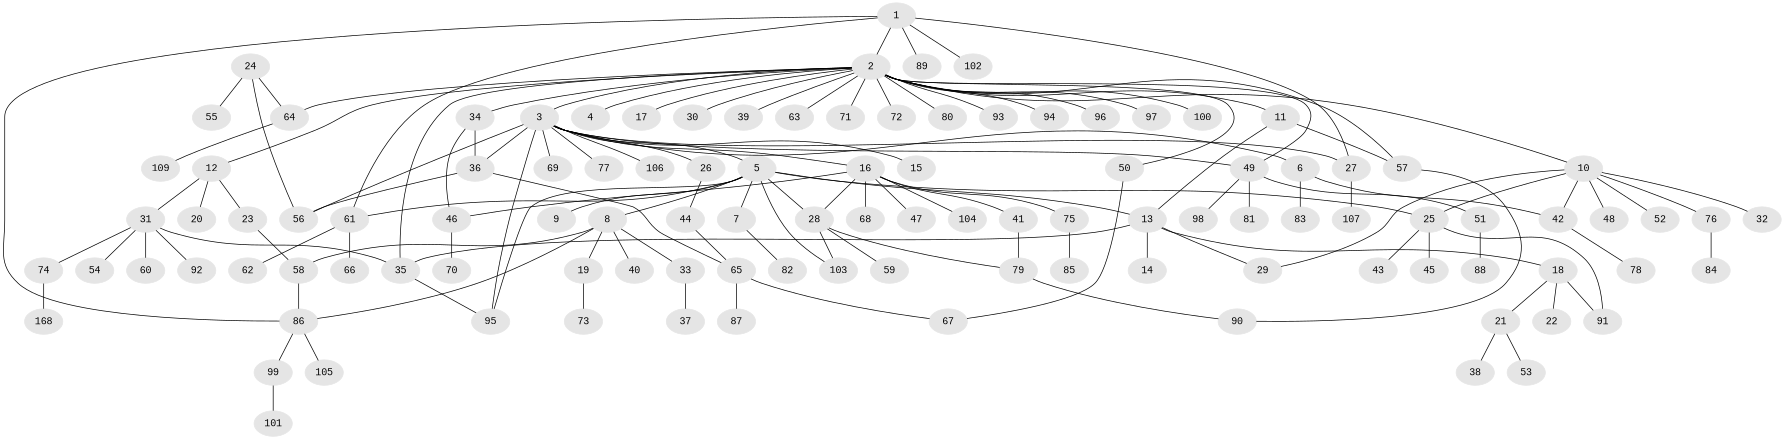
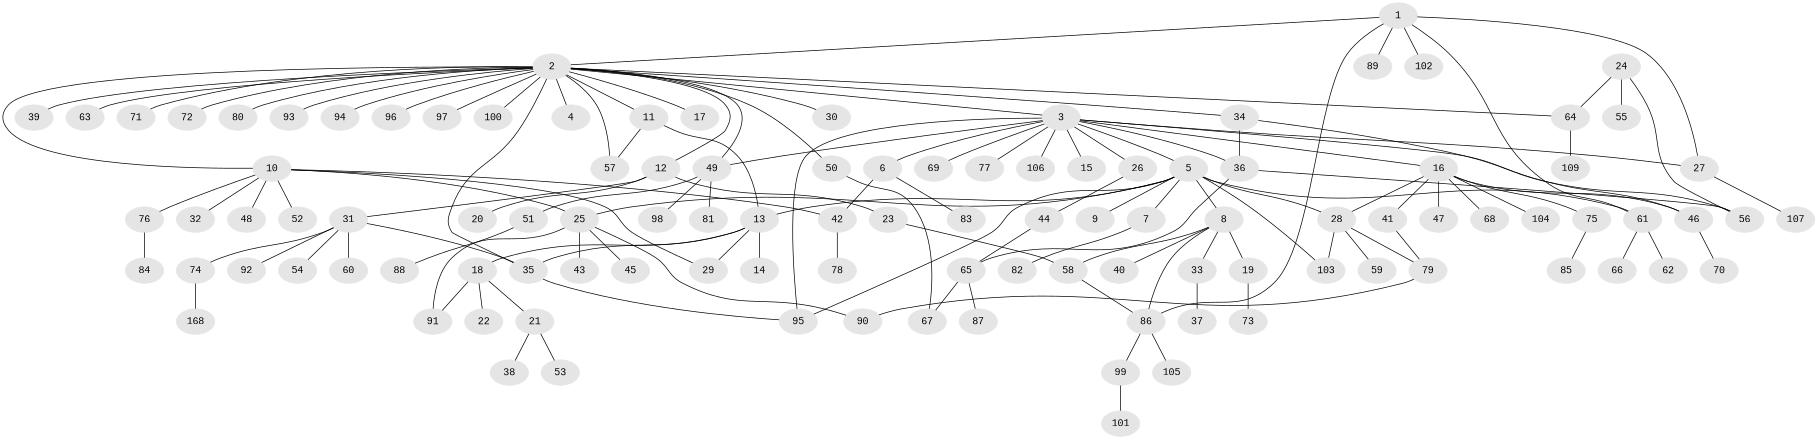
(1472, 301) -> (712, 295)
